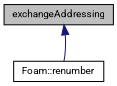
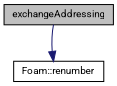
(65, 48) -> (52, 38)
